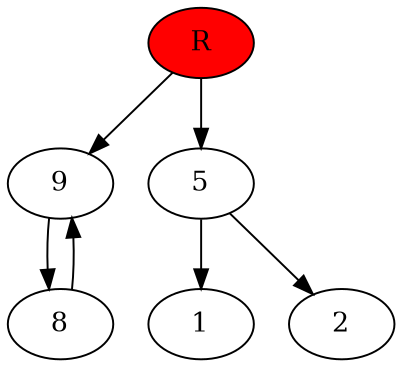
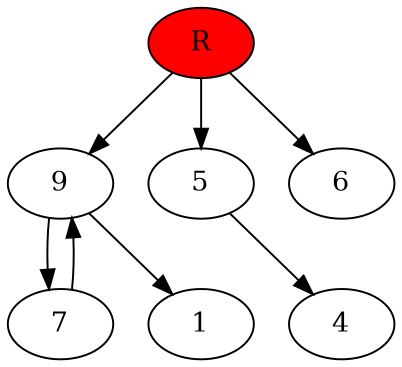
none -> (342, 184)
(201, 244) -> (124, 247)
(61, 324) -> (61, 324)
(342, 324) -> (342, 324)
